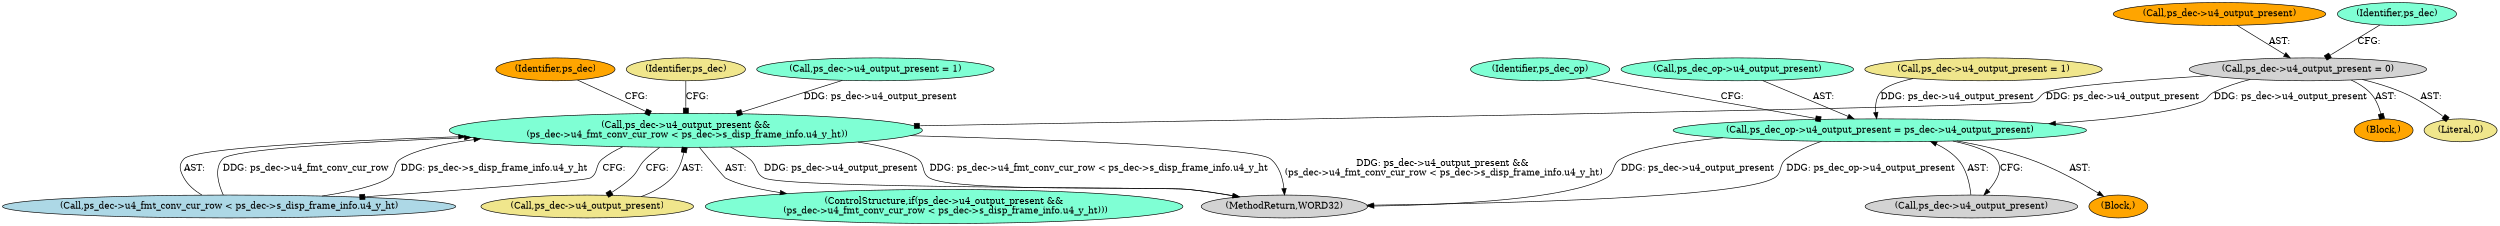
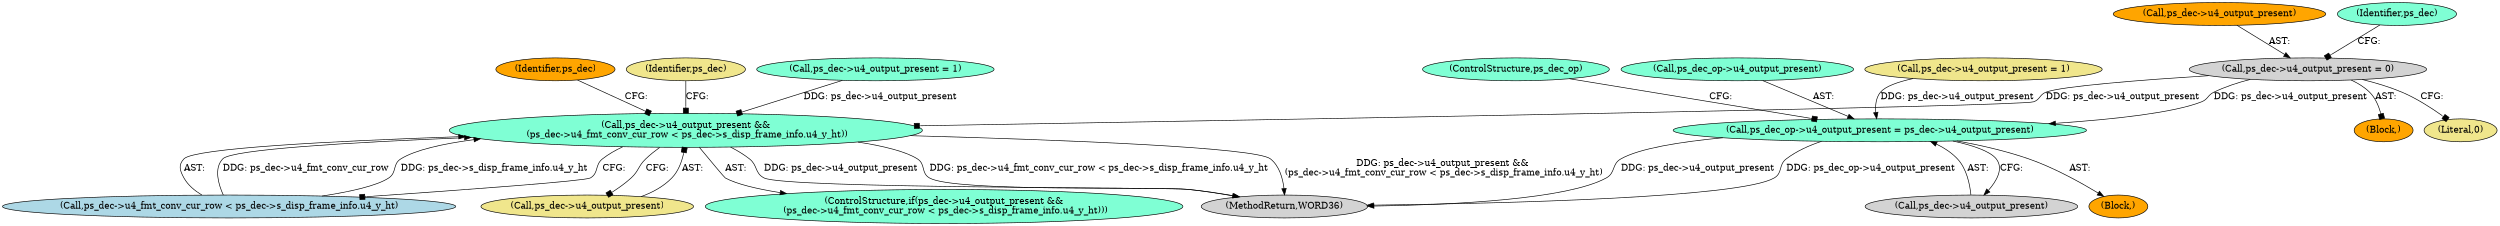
(1540, 69) -> (1516, 69)
(2433, 97) -> (2434, 97)
(1284, 206) -> (1284, 206)
